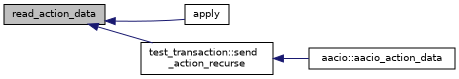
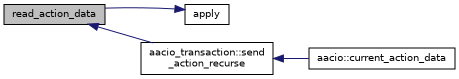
(150, 21) -> (140, 8)
(207, 58) -> (207, 58)
(382, 58) -> (382, 58)
